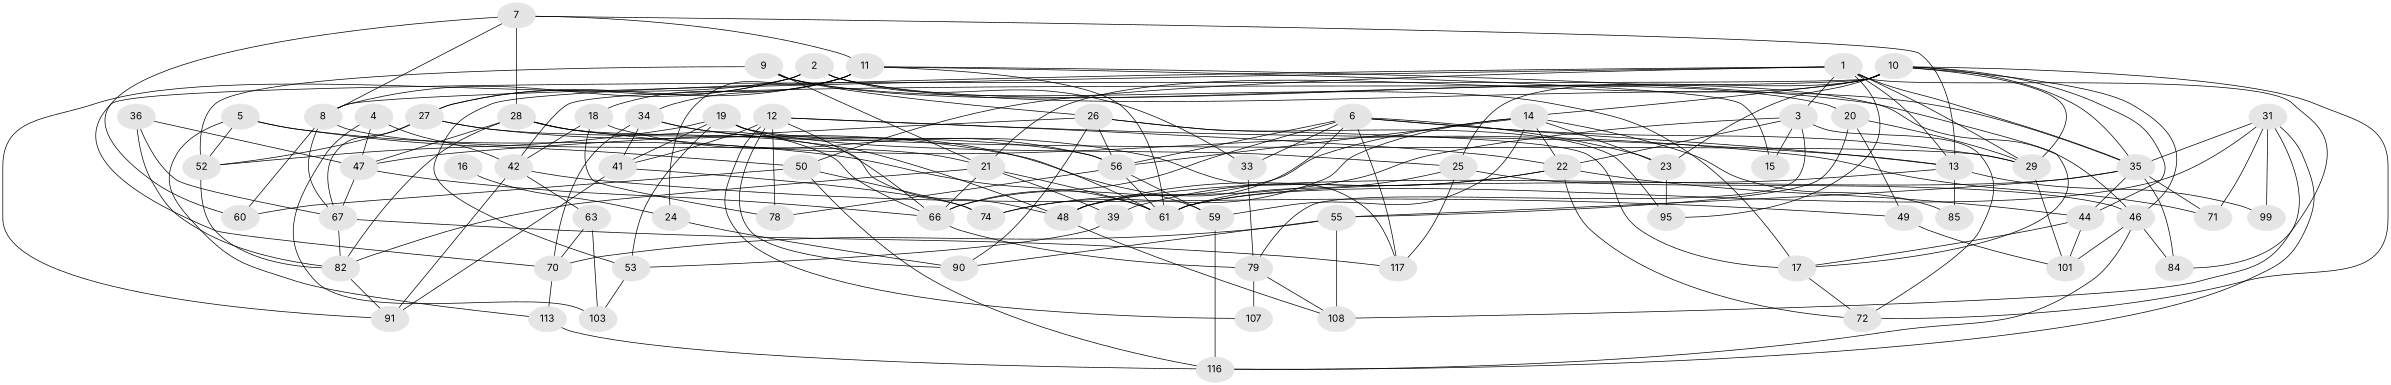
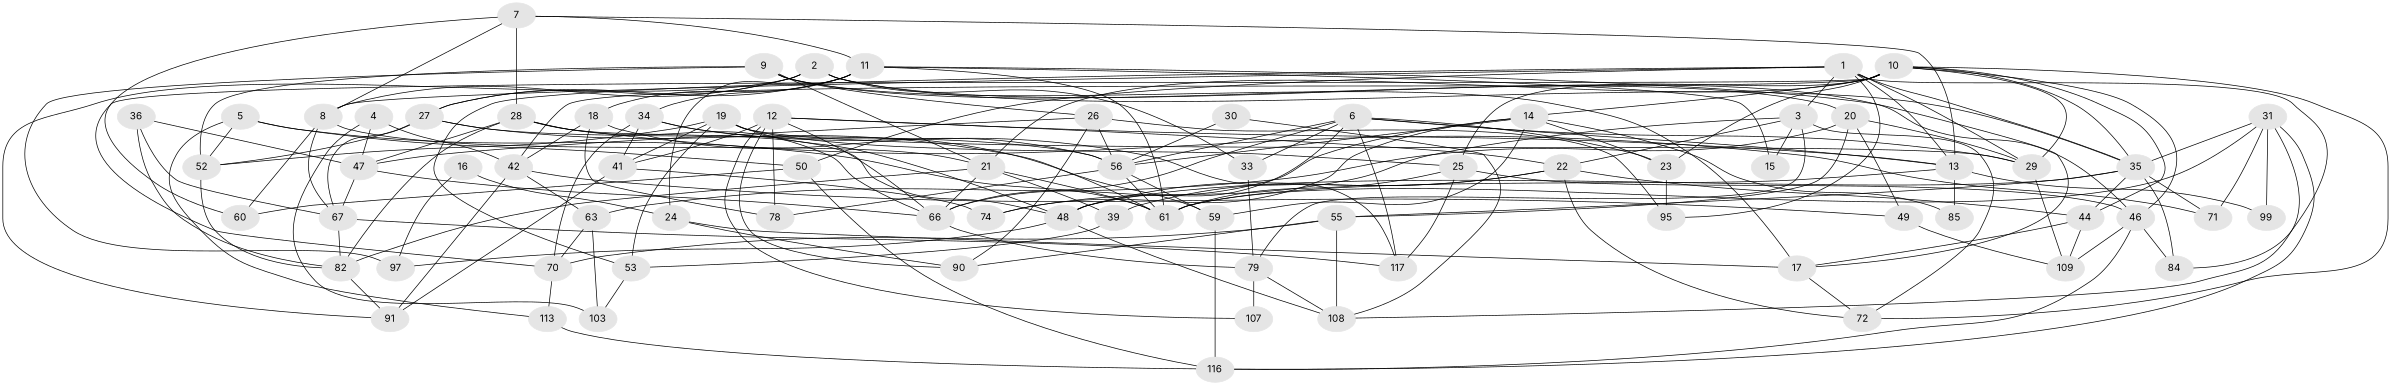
none -> (1231, 117)
(1546, 142) -> none
(1605, 170) -> (1288, 251)
none -> (1316, 174)
(877, 185) -> none
none -> (396, 268)
(2065, 268) -> (2065, 268)
